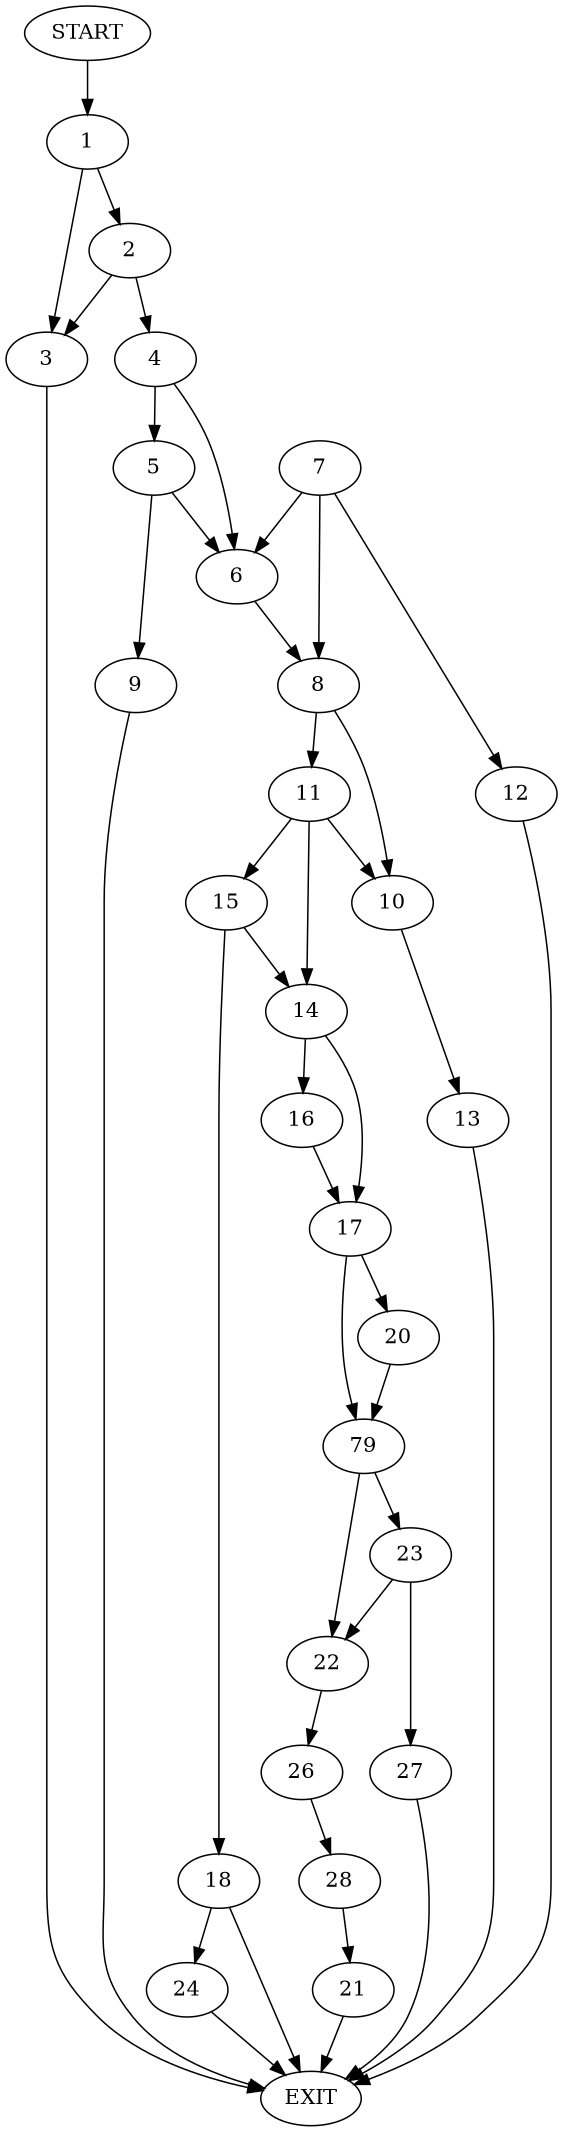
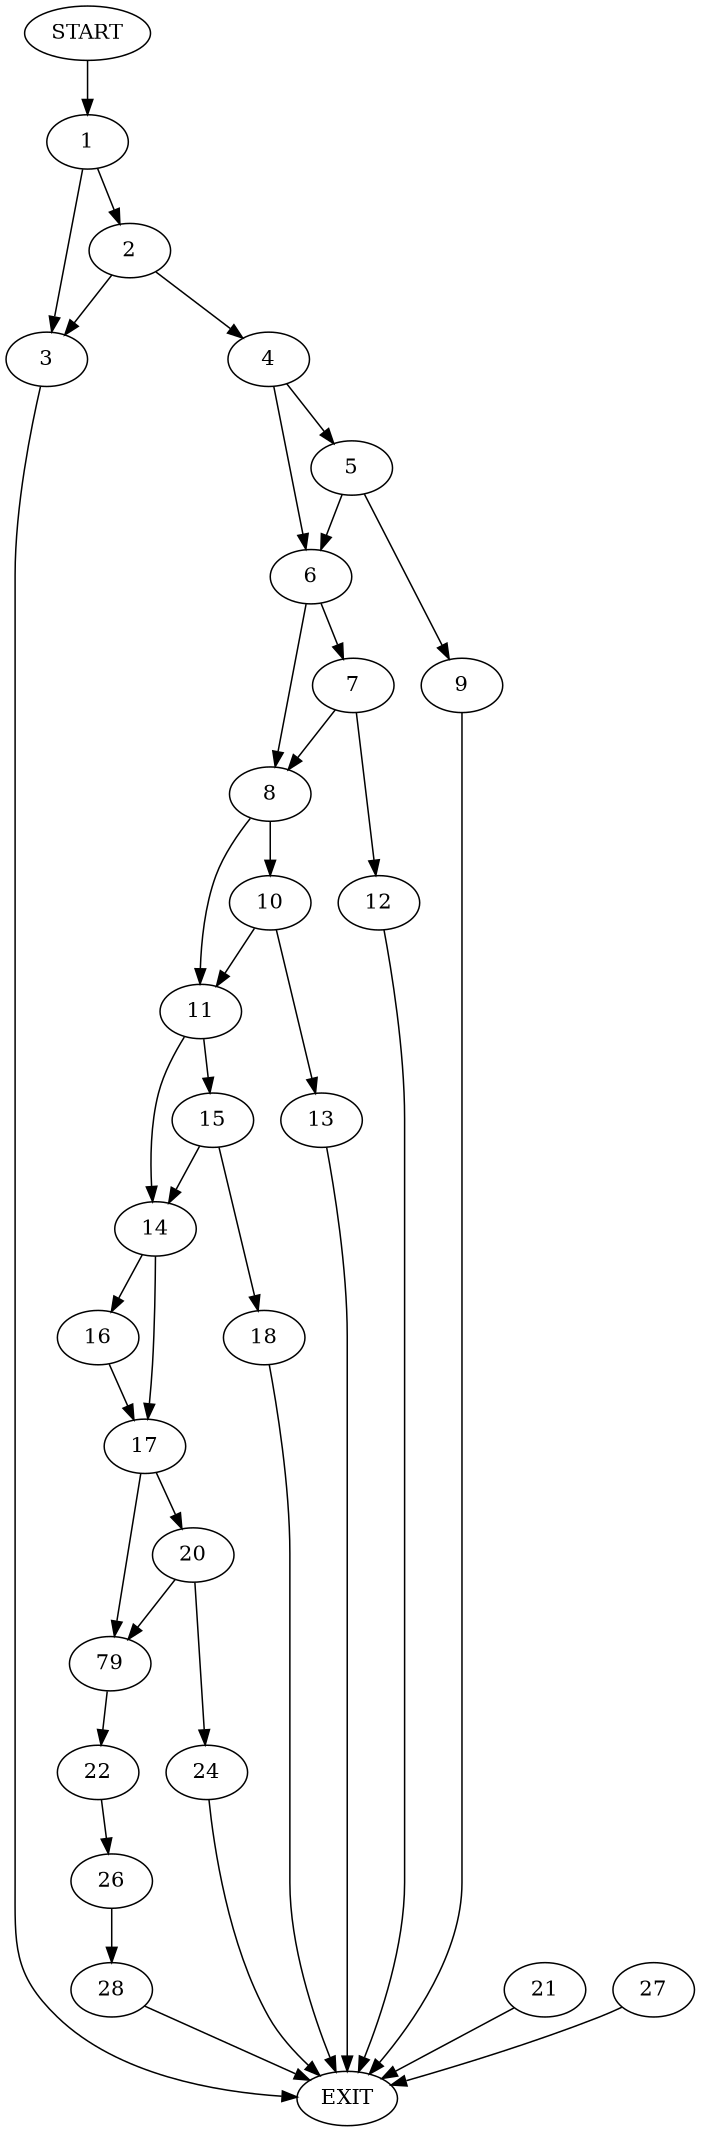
(283, 516) -> (329, 624)
(346, 842) -> (240, 951)
(411, 1555) -> none
(205, 1928) -> (200, 1656)
(345, 1928) -> (220, 2040)
